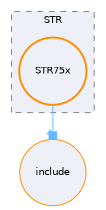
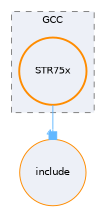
(53, 21) -> (53, 21)
